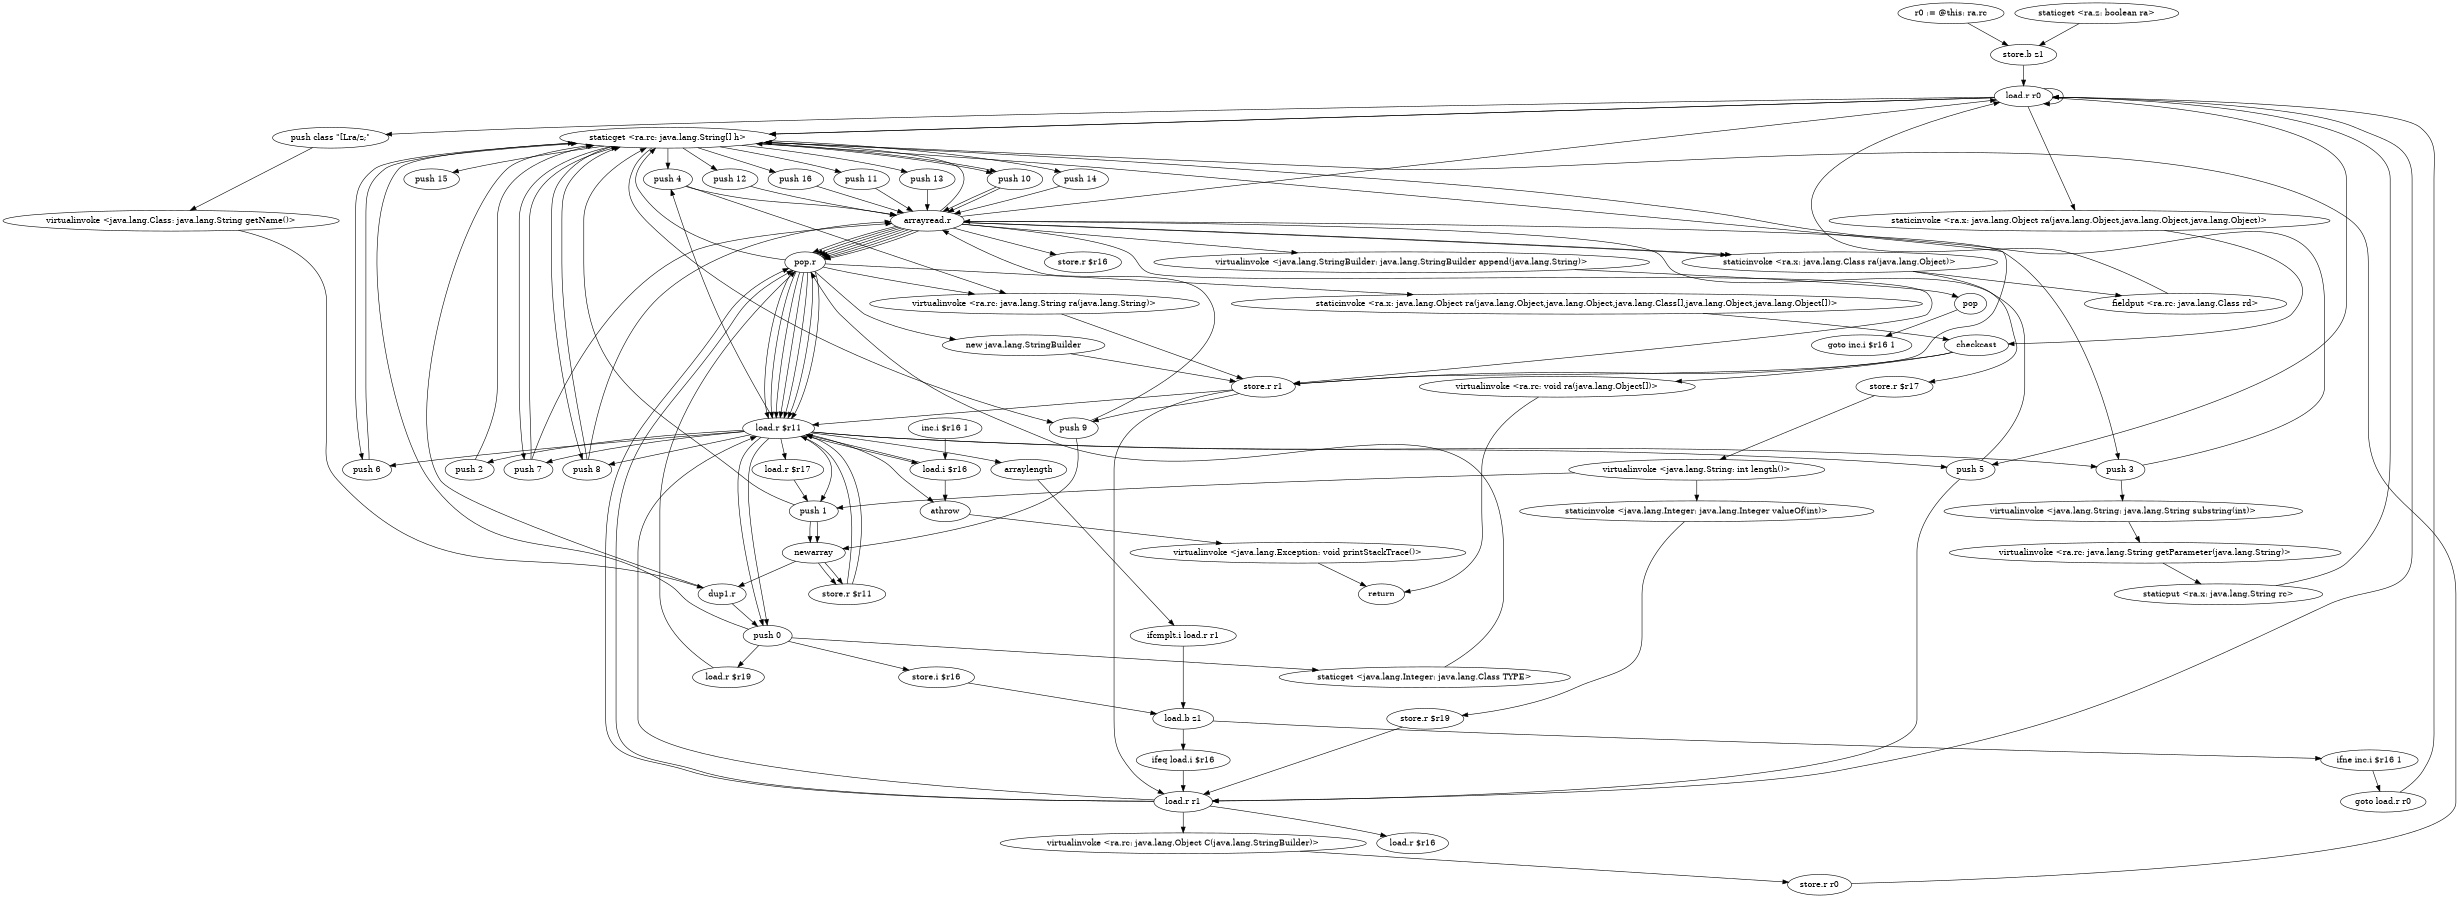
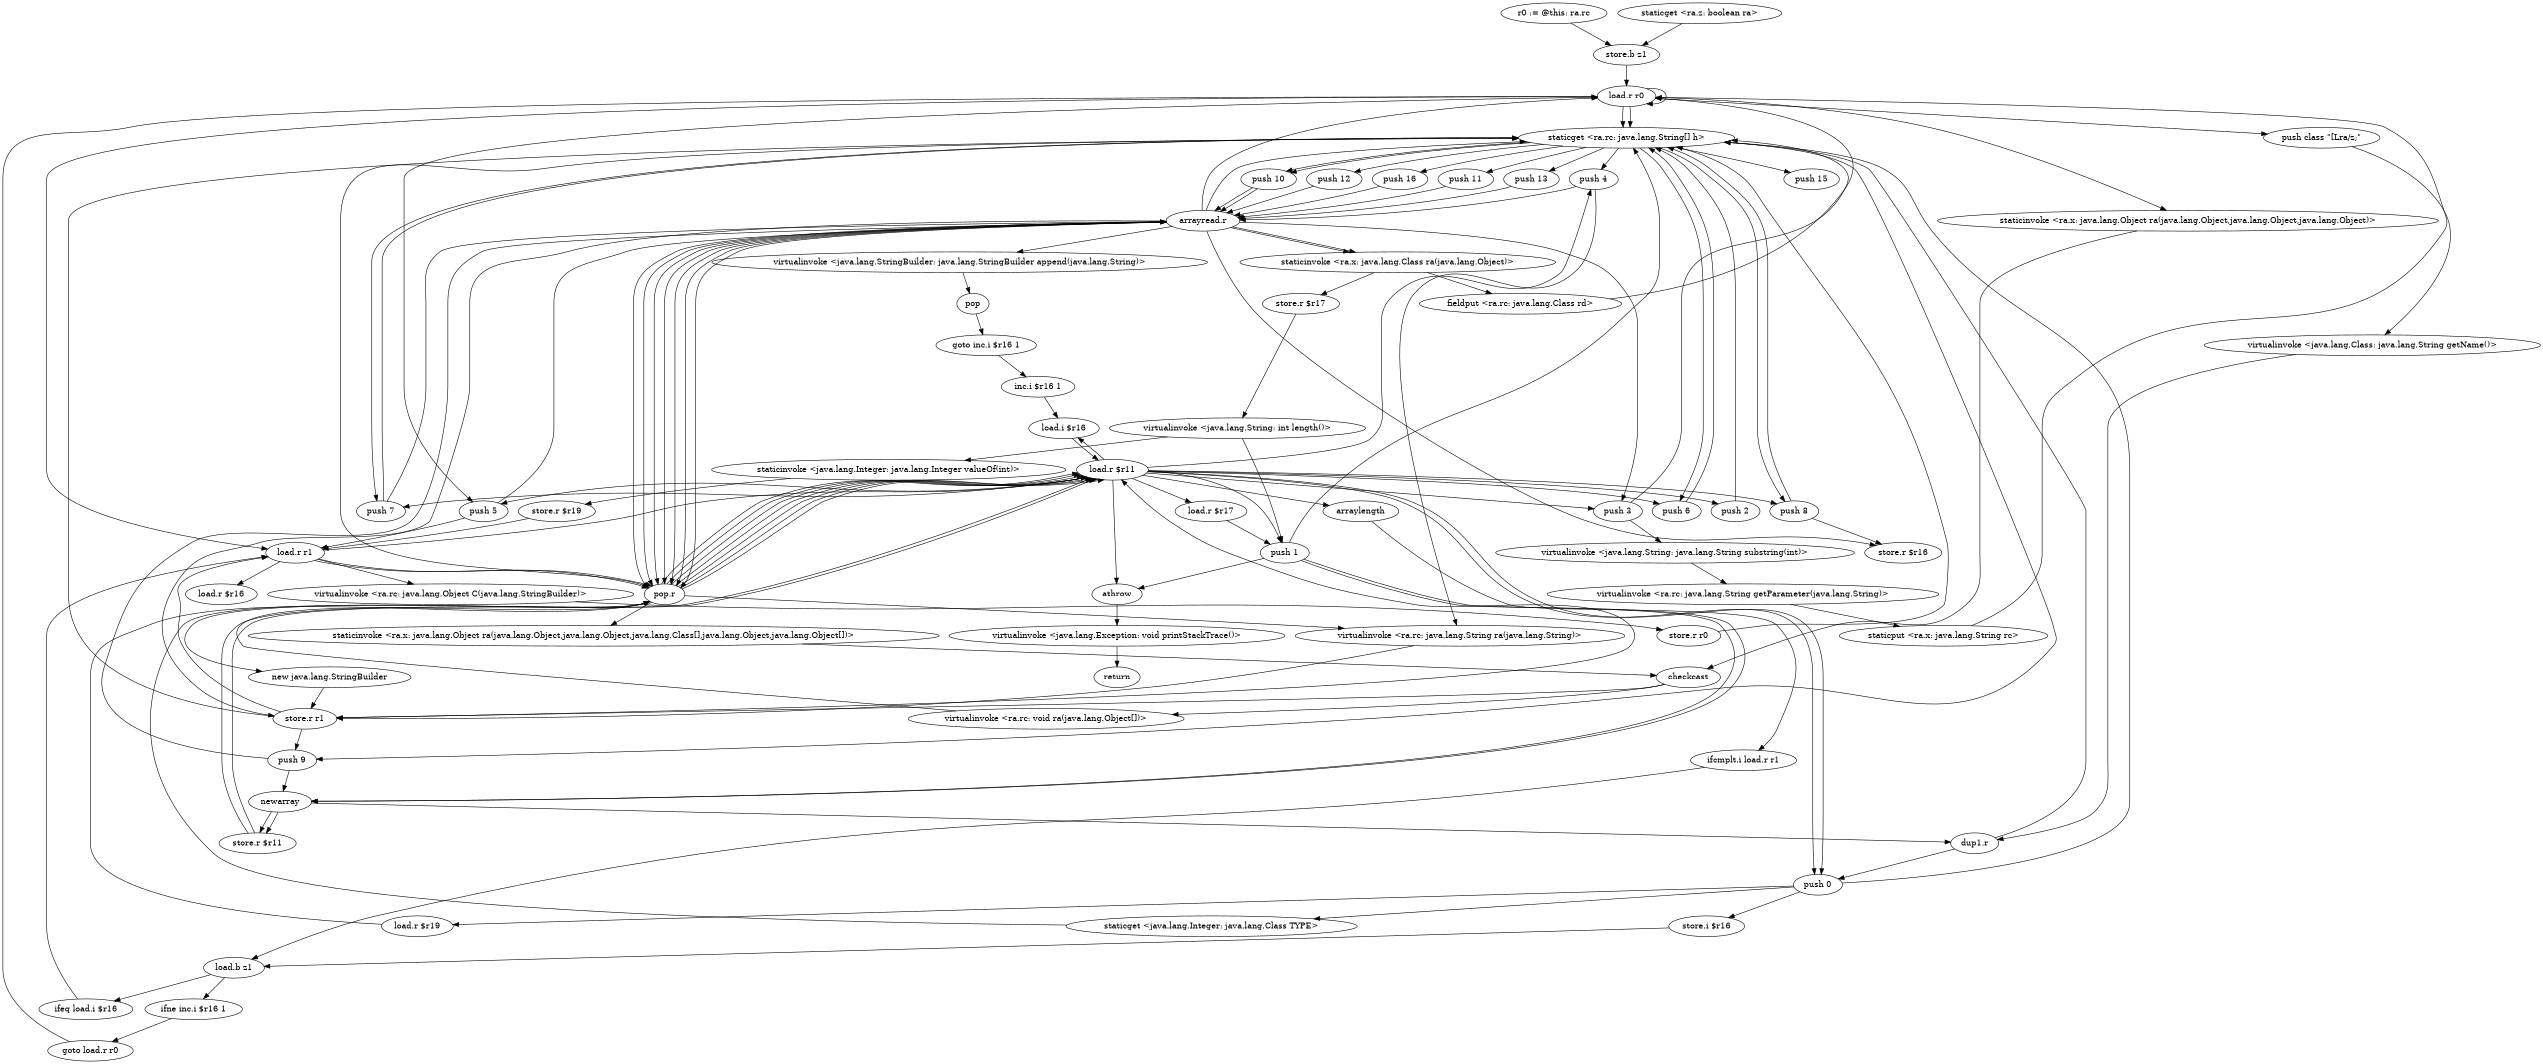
(1081, 179) -> none
(684, 278) -> (1844, 530)
none -> (1010, 364)
(945, 488) -> (1204, 573)
(1482, 504) -> (386, 662)
